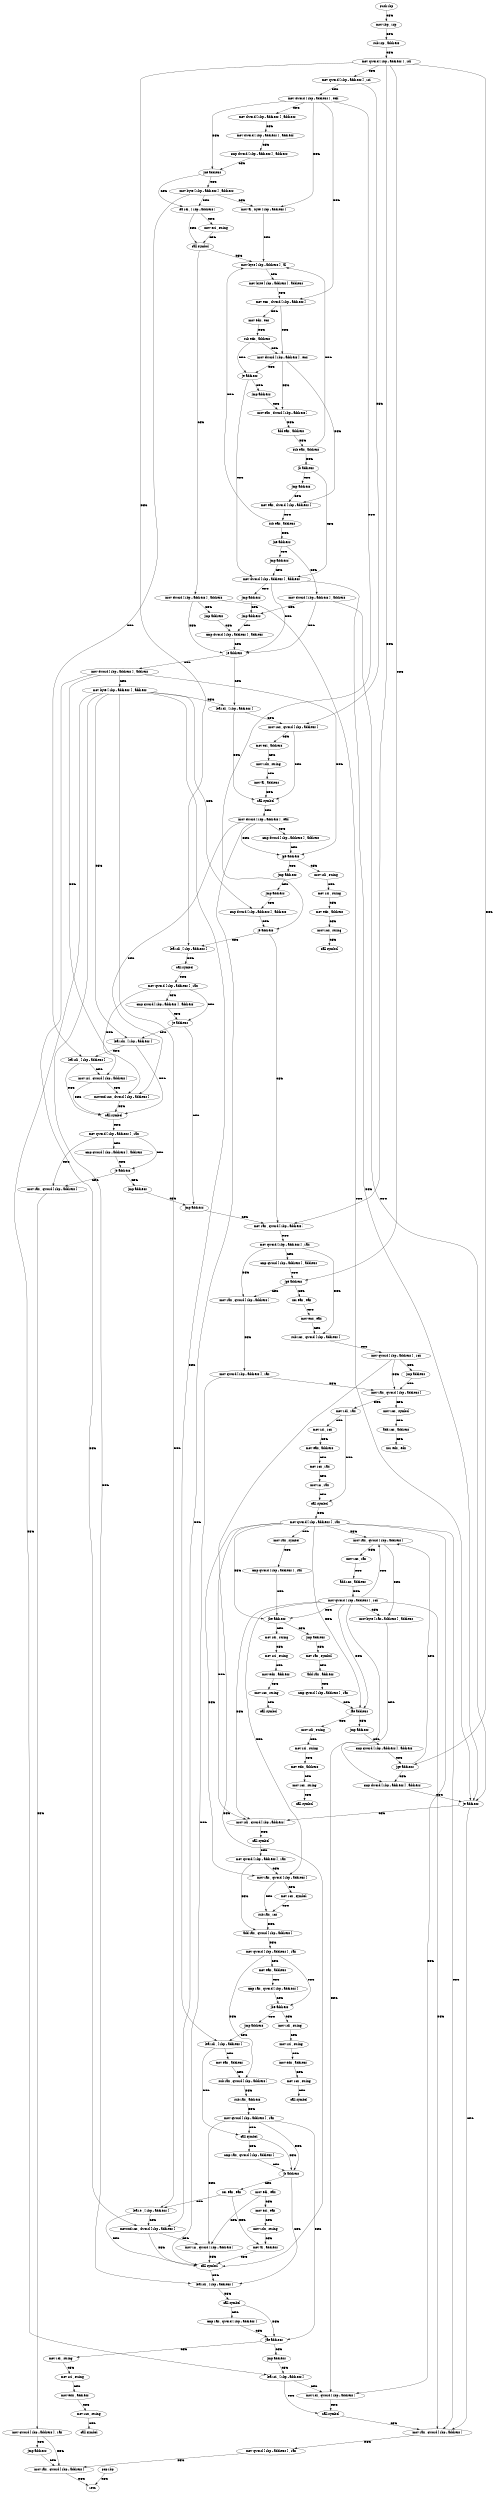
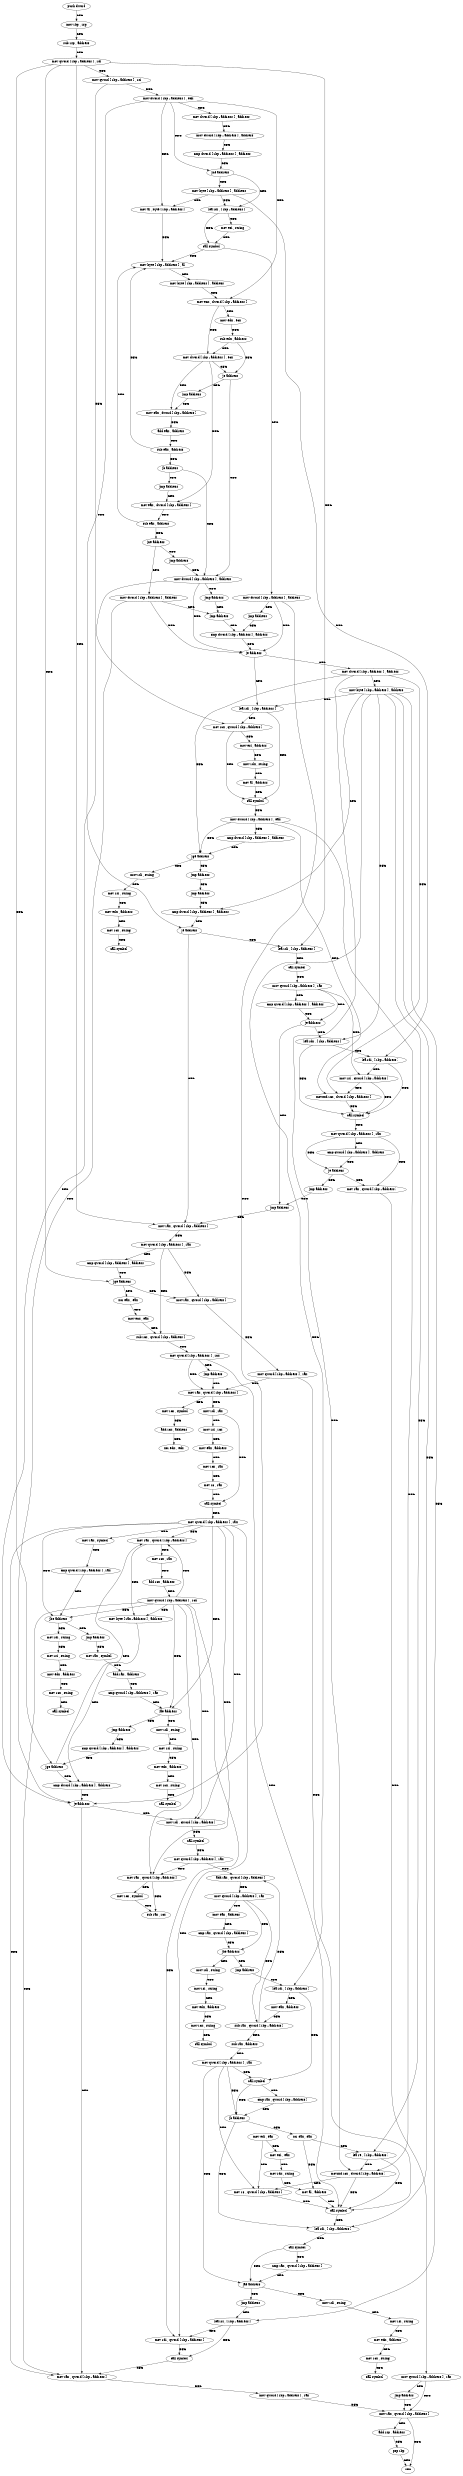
(386, 6) -> (77, 6)
(268, 1923) -> (277, 1950)
none -> (392, 2433)
